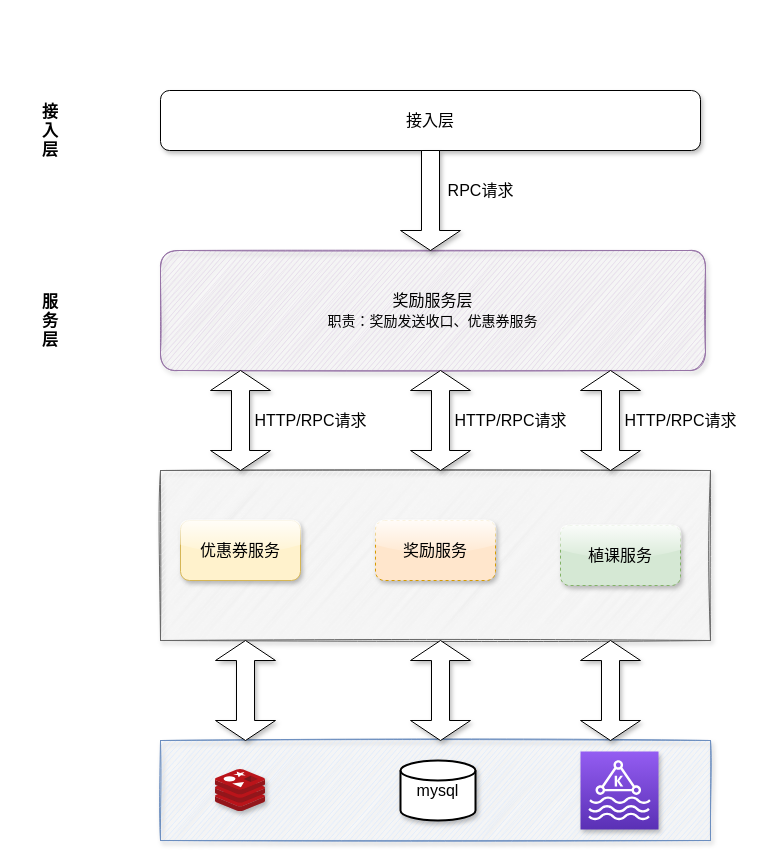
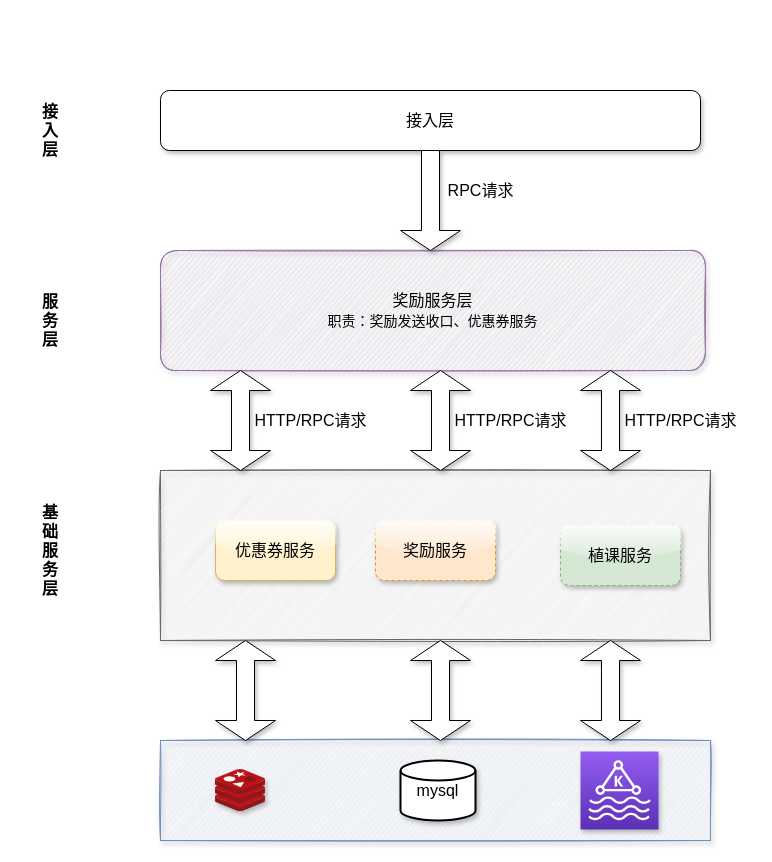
none -> (51, 551)
(241, 551) -> (276, 551)
